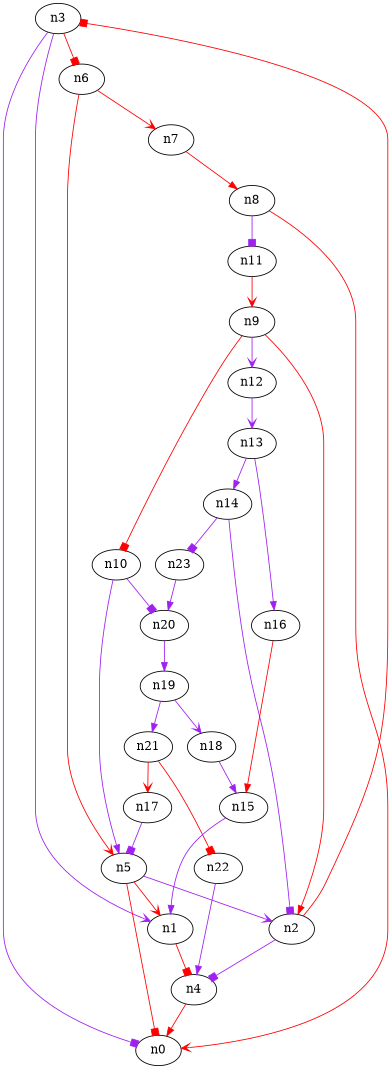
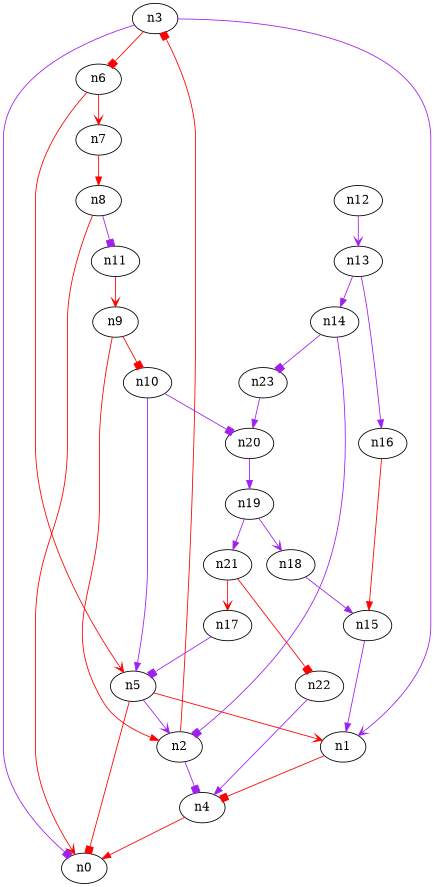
(252, 348) -> none
